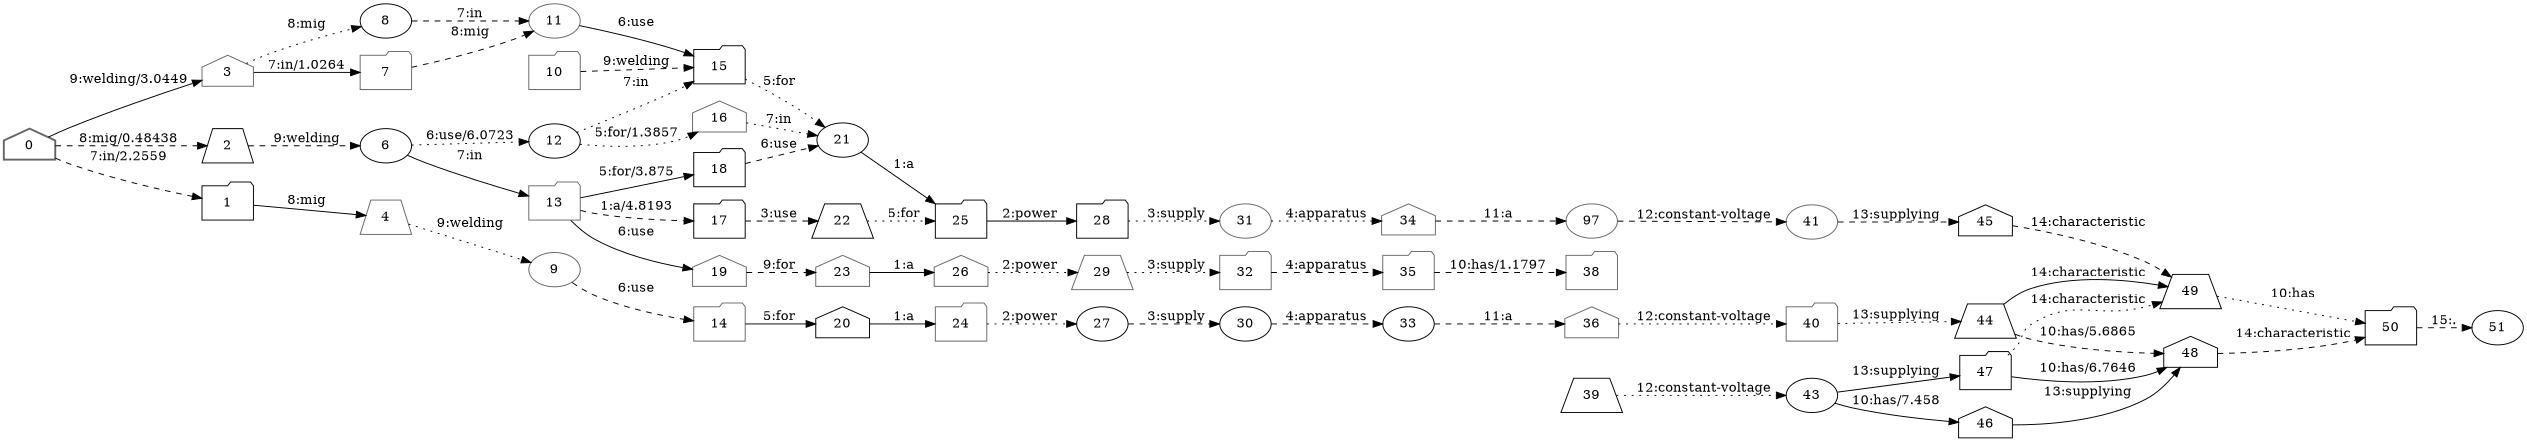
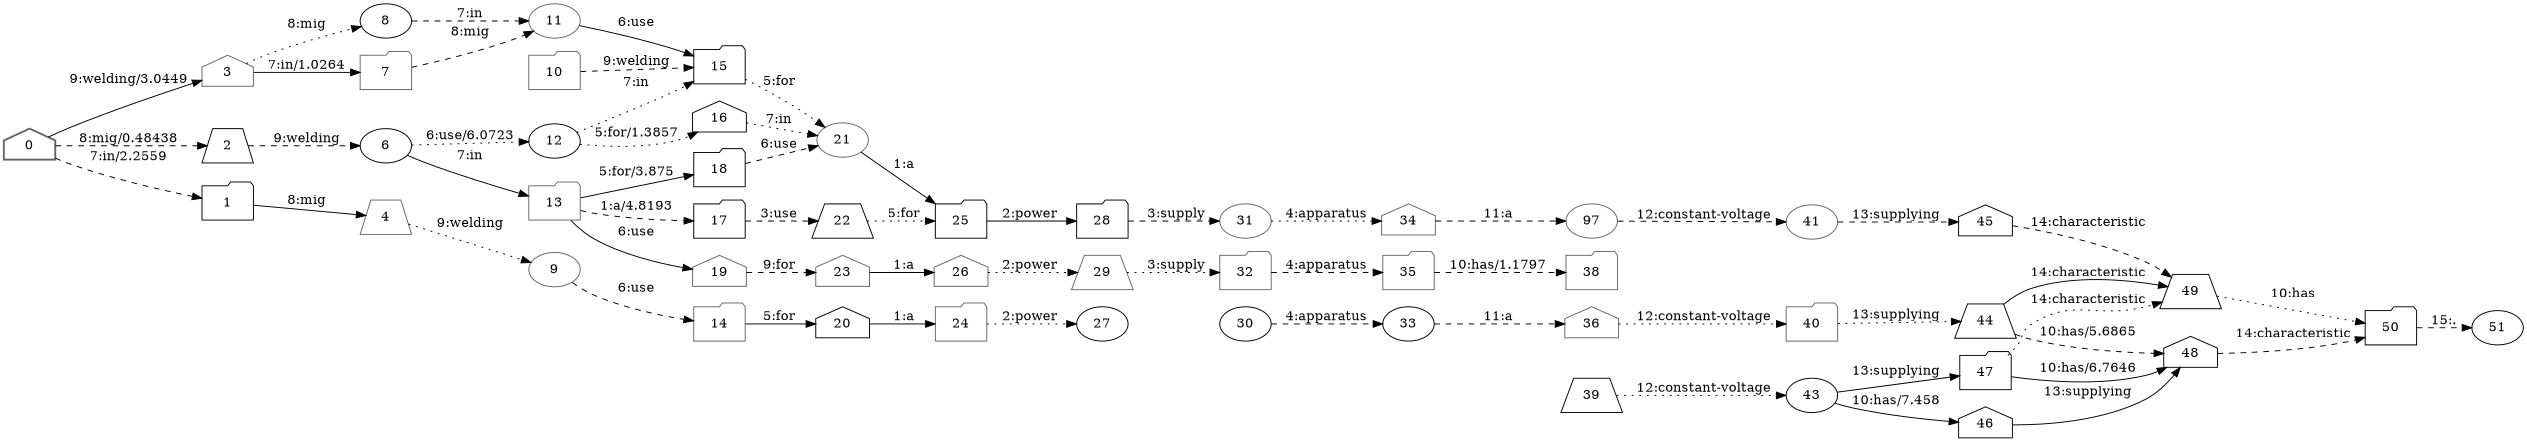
(719, 118) -> (719, 118)
(843, 140) -> (843, 140)
(1169, 221) -> (1169, 221)
(1169, 324) -> none
